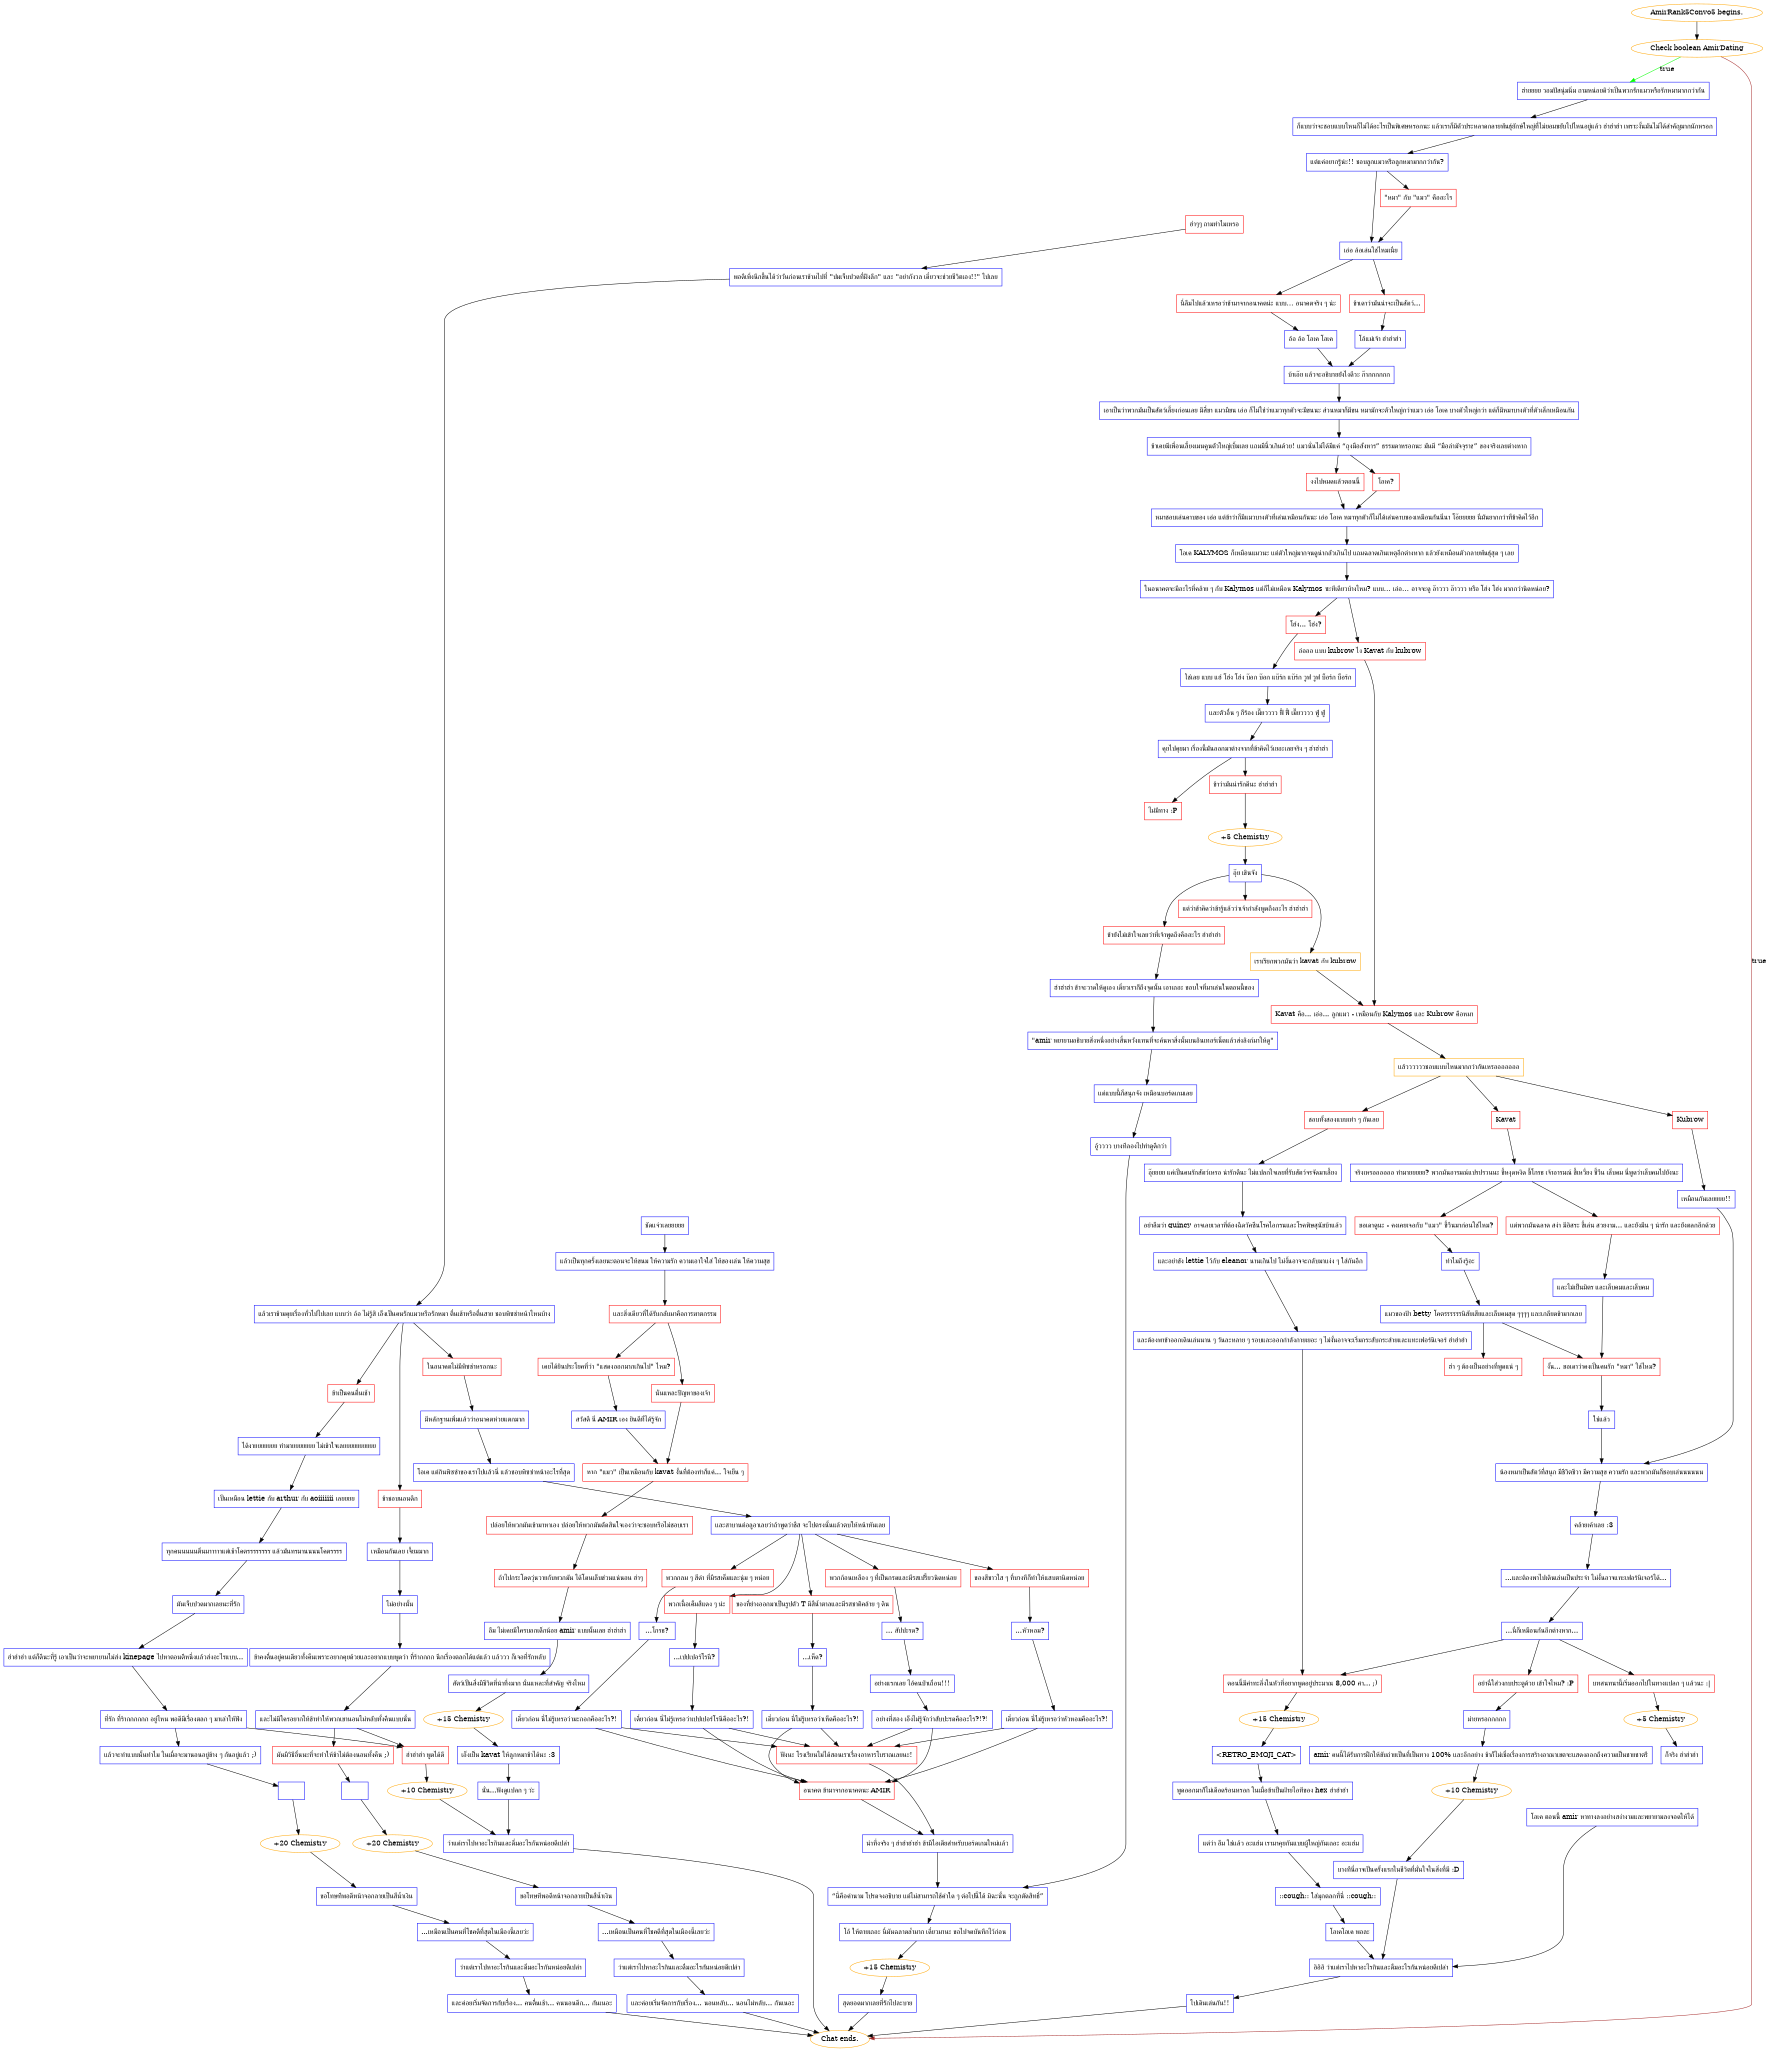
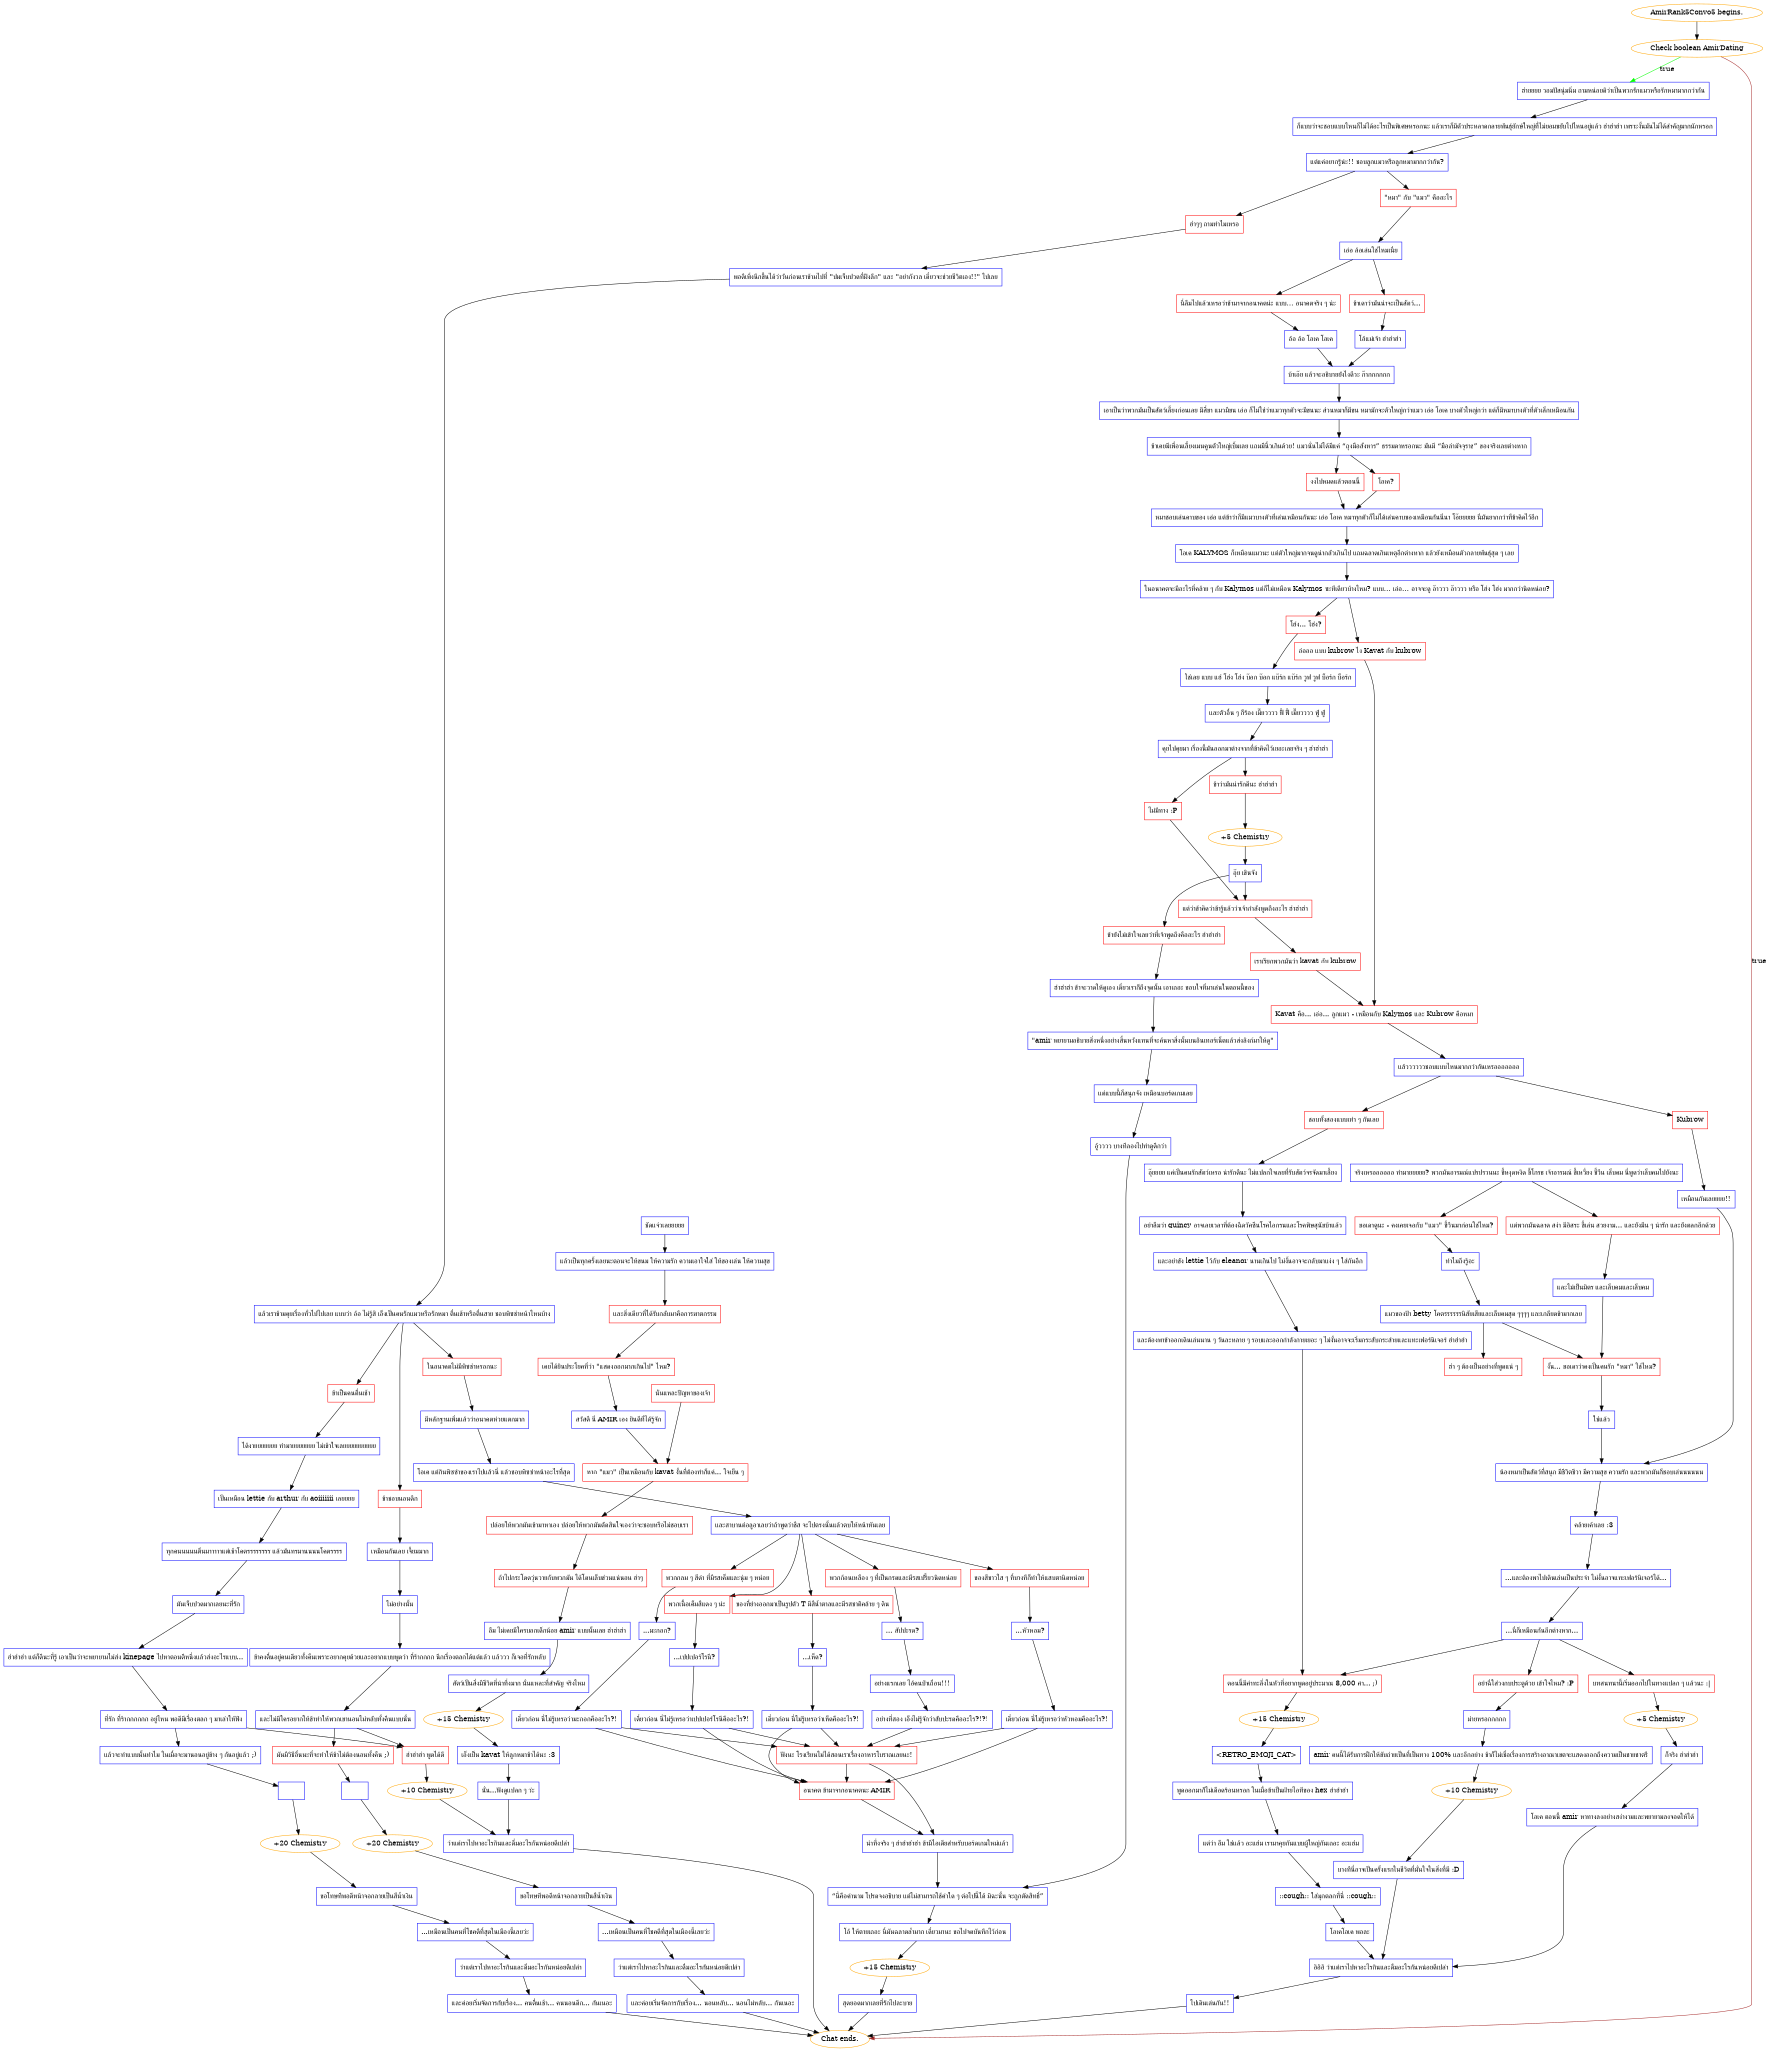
(1374, 204) -> (1298, 193)
none -> (1203, 858)
(1312, 896) -> (1273, 934)
(1305, 962) -> (1305, 962)
(1459, 1067) -> (1459, 1067)
(1506, 1120) -> none
(677, 1351) -> none
(657, 1631) -> (657, 1631)
(924, 1760) -> (847, 1771)
none -> (1649, 1784)
